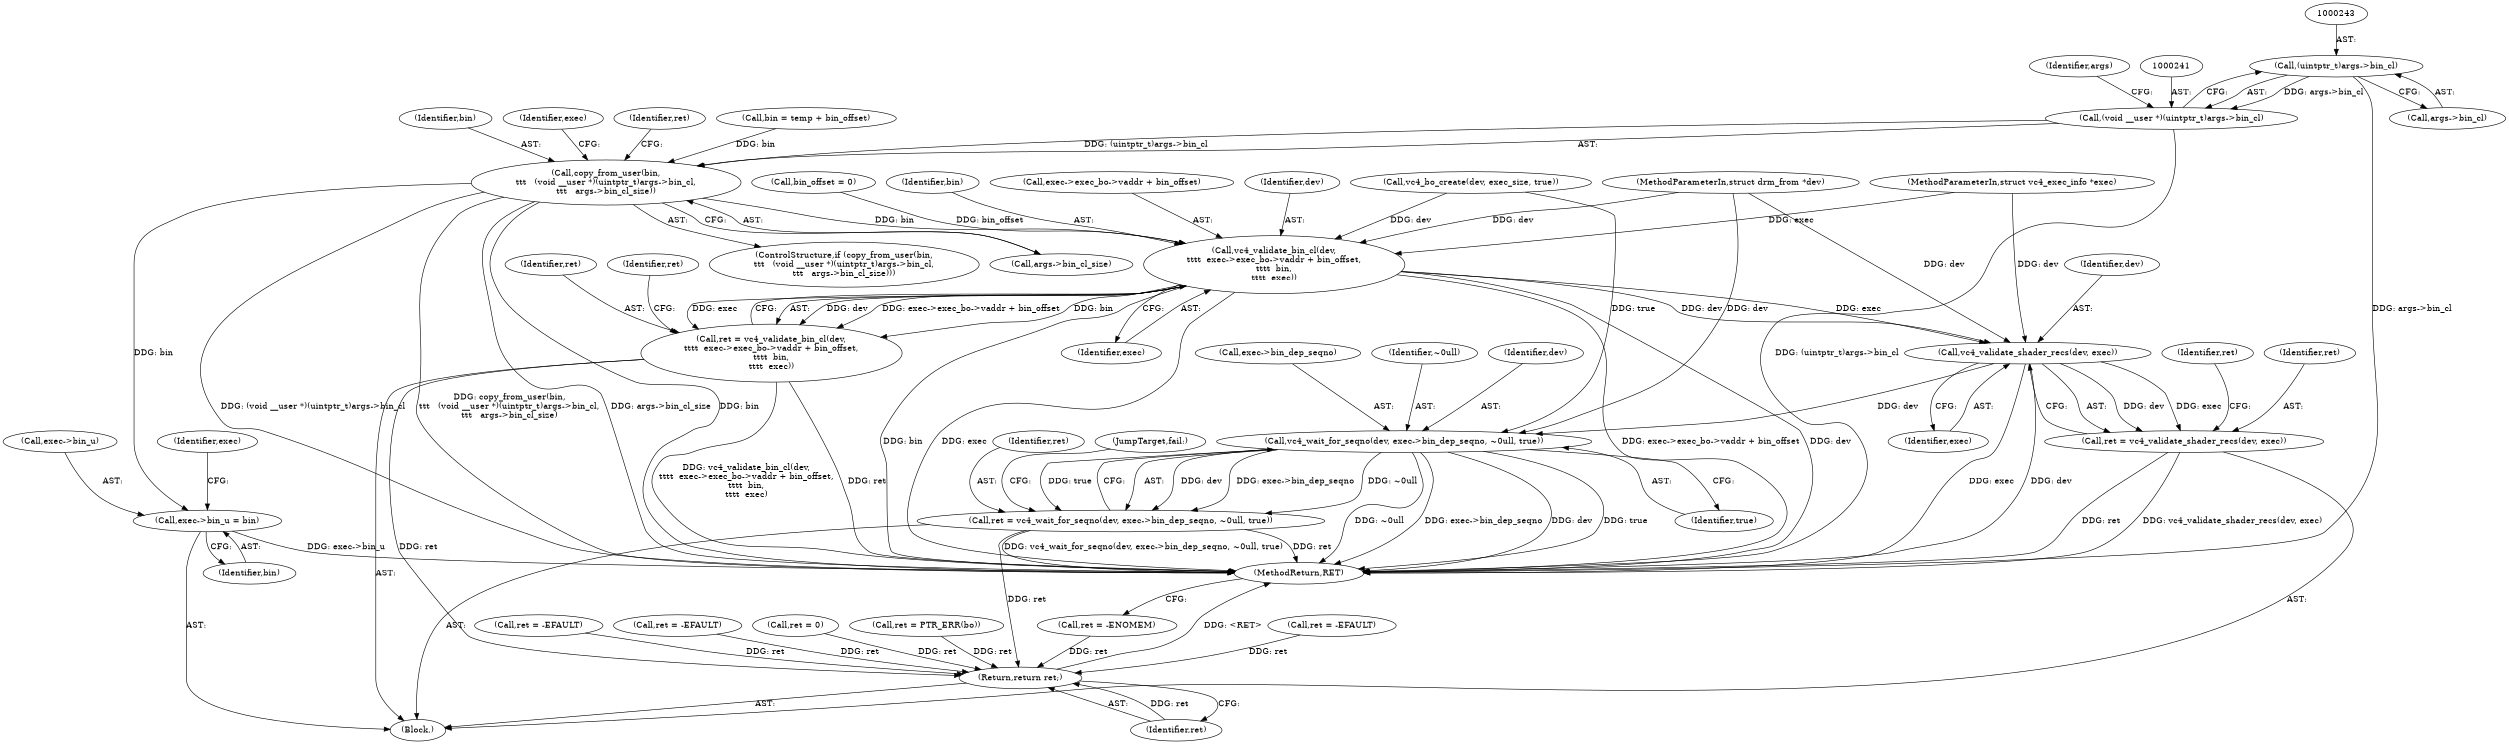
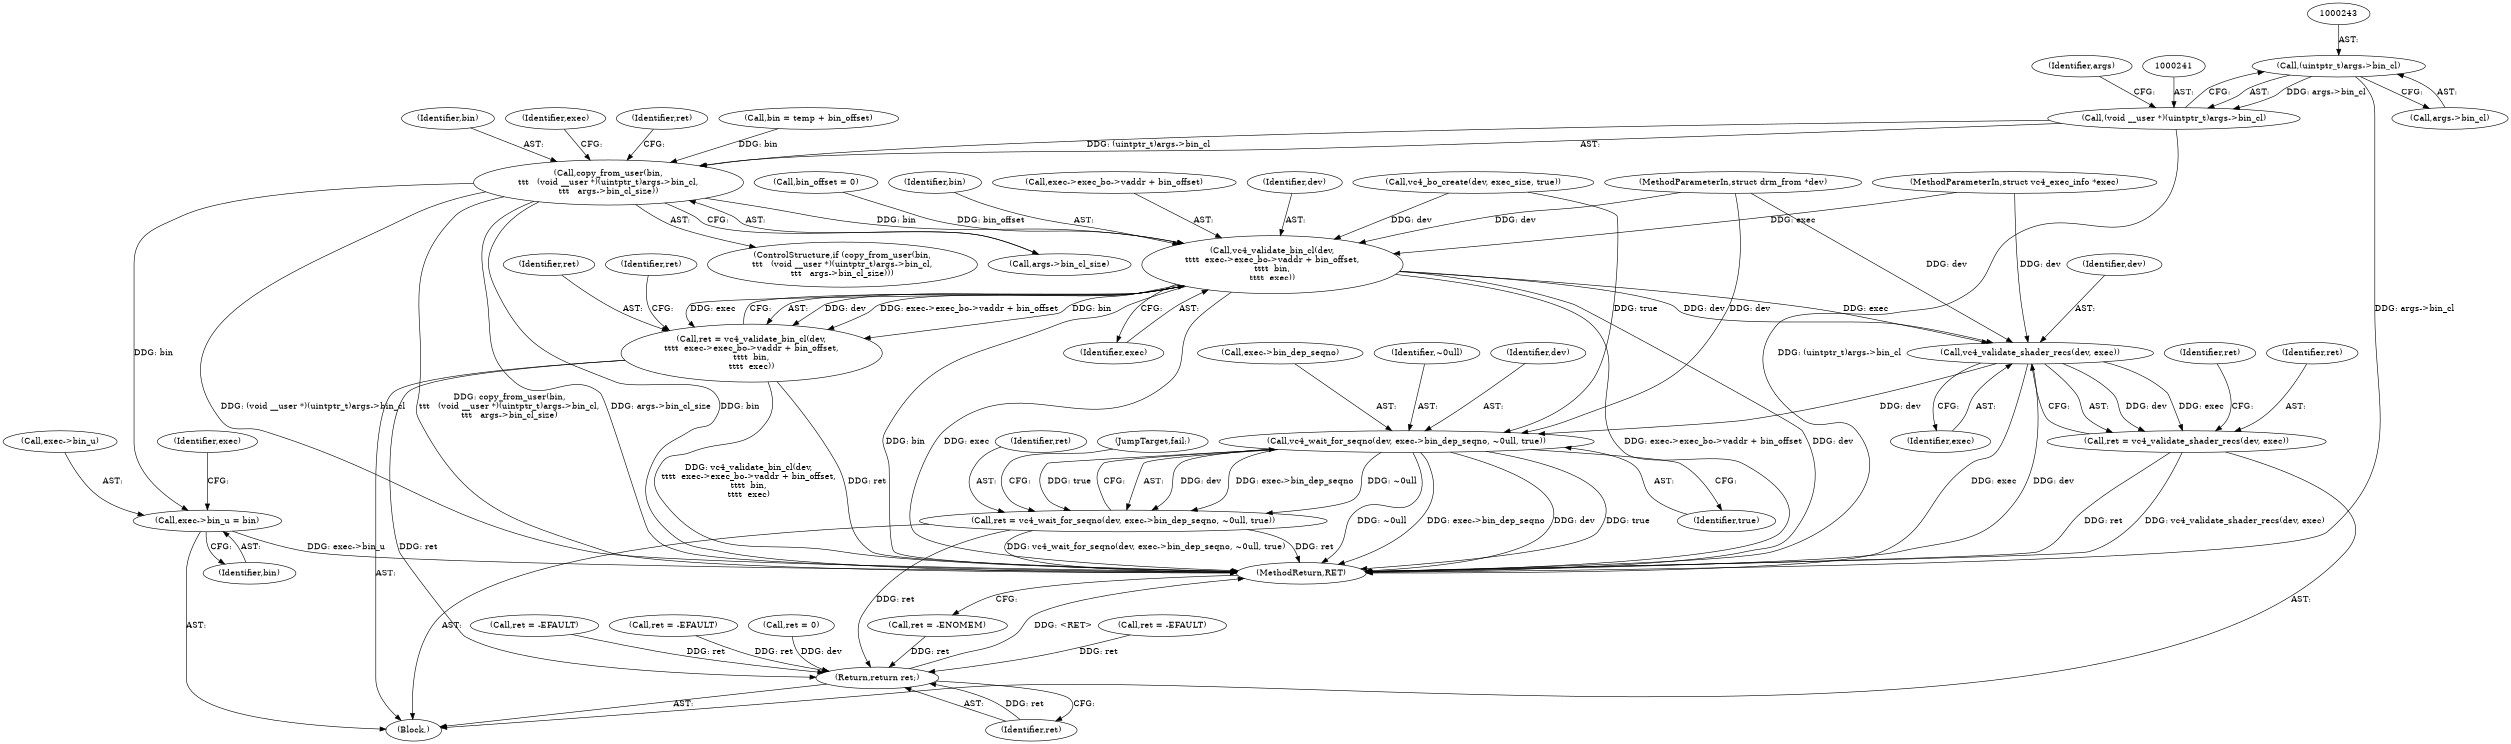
(927, 626) -> none
(938, 652) -> (822, 652)
